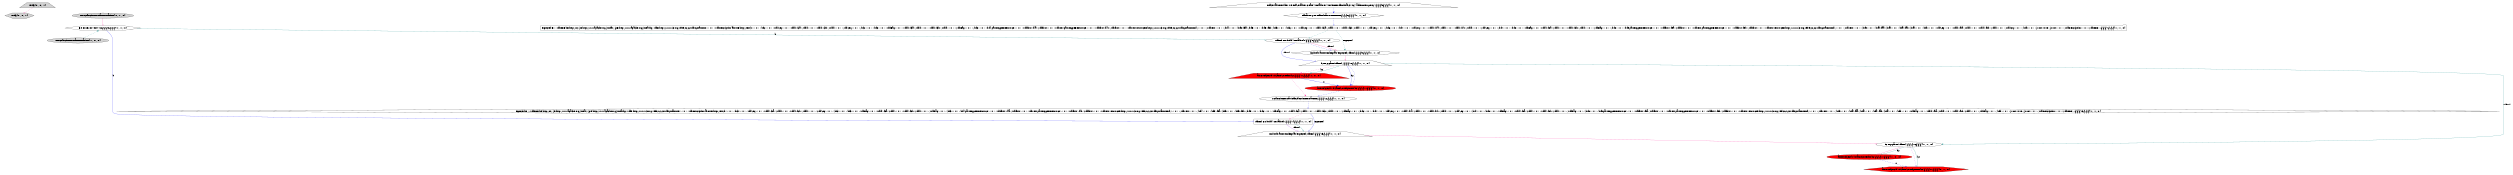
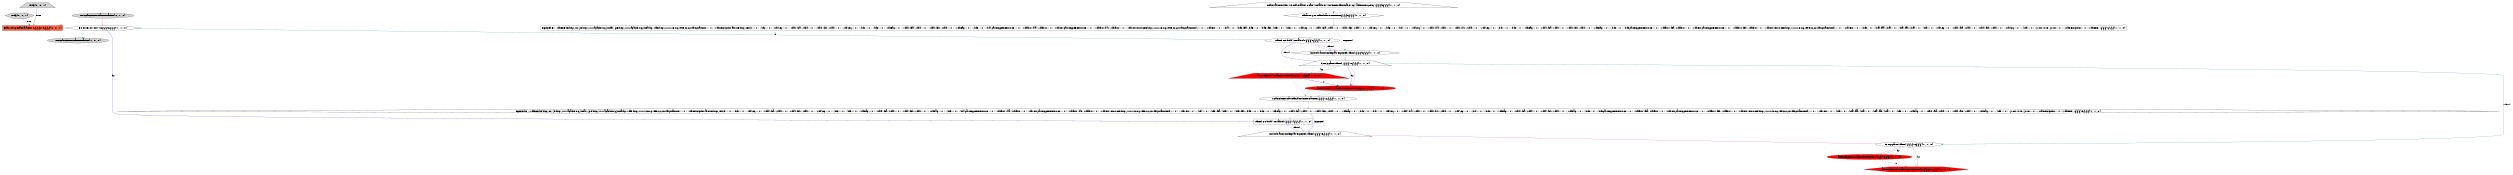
none -> (33, 28)
(91, 35) -> (90, 34)
(113, 76) -> (113, 76)
